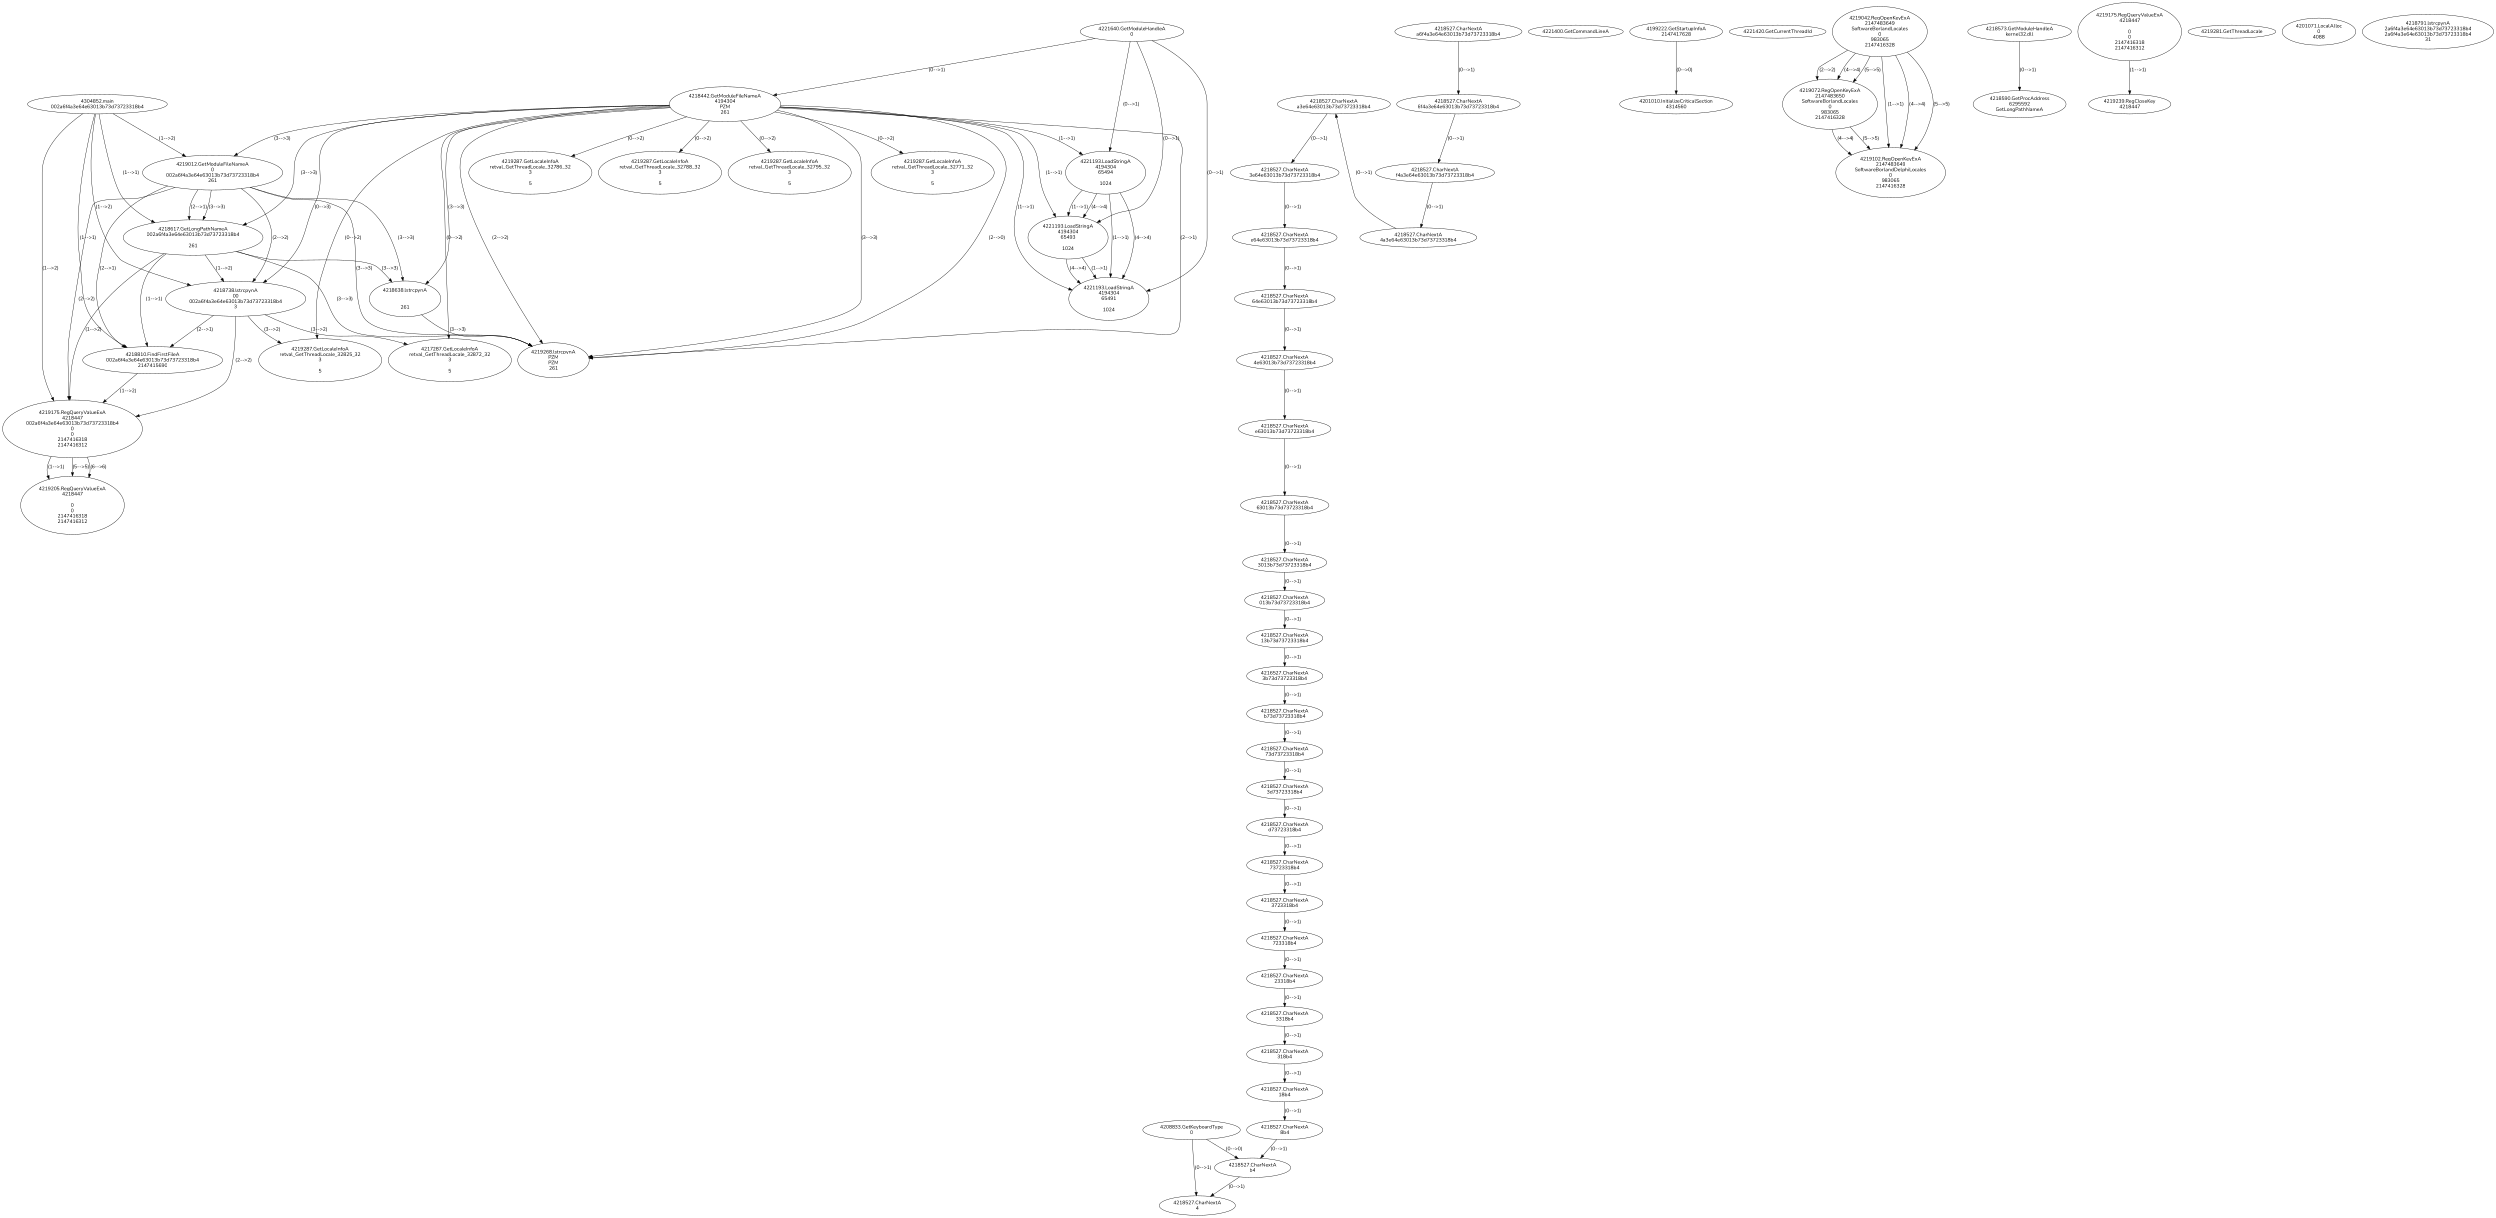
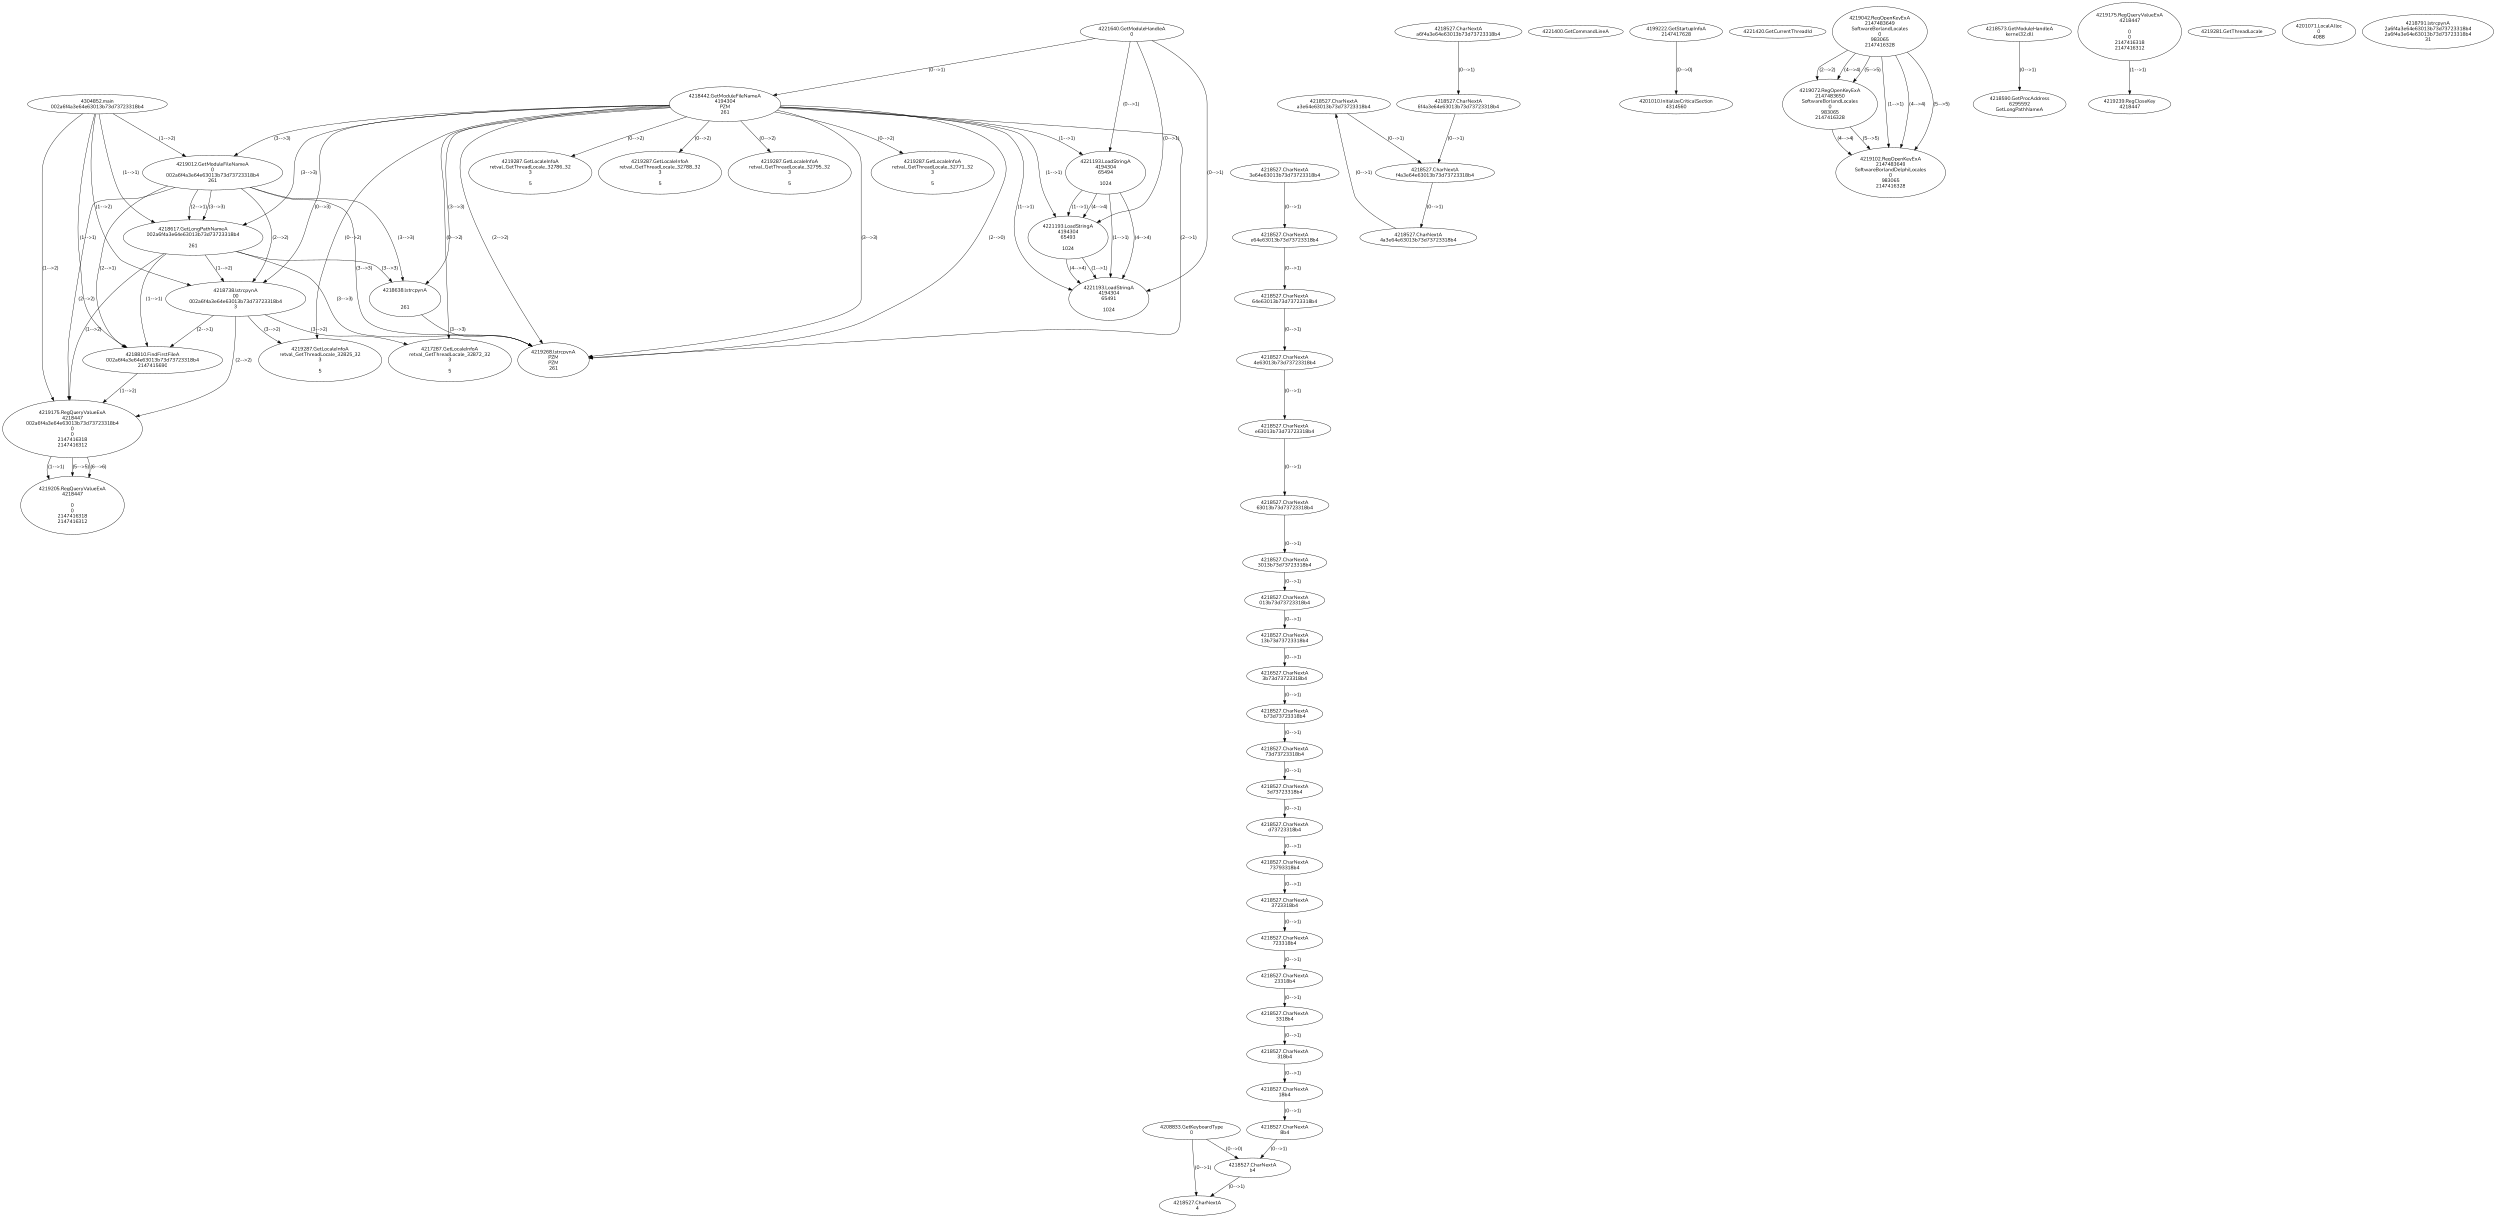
(1310, 137) -> (1383, 137)
(1285, 865) -> (1285, 865)
